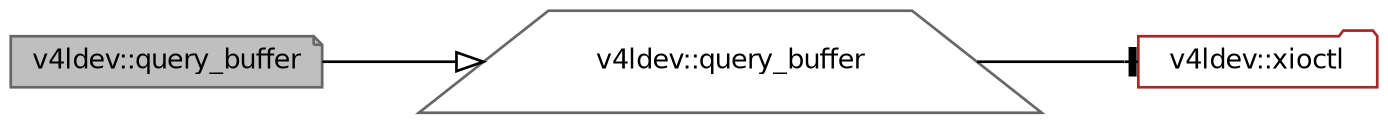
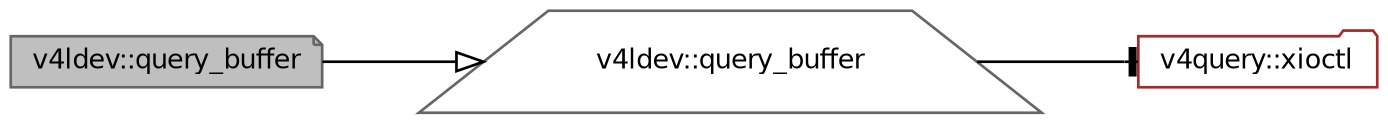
(1258, 62) -> (1258, 62)
